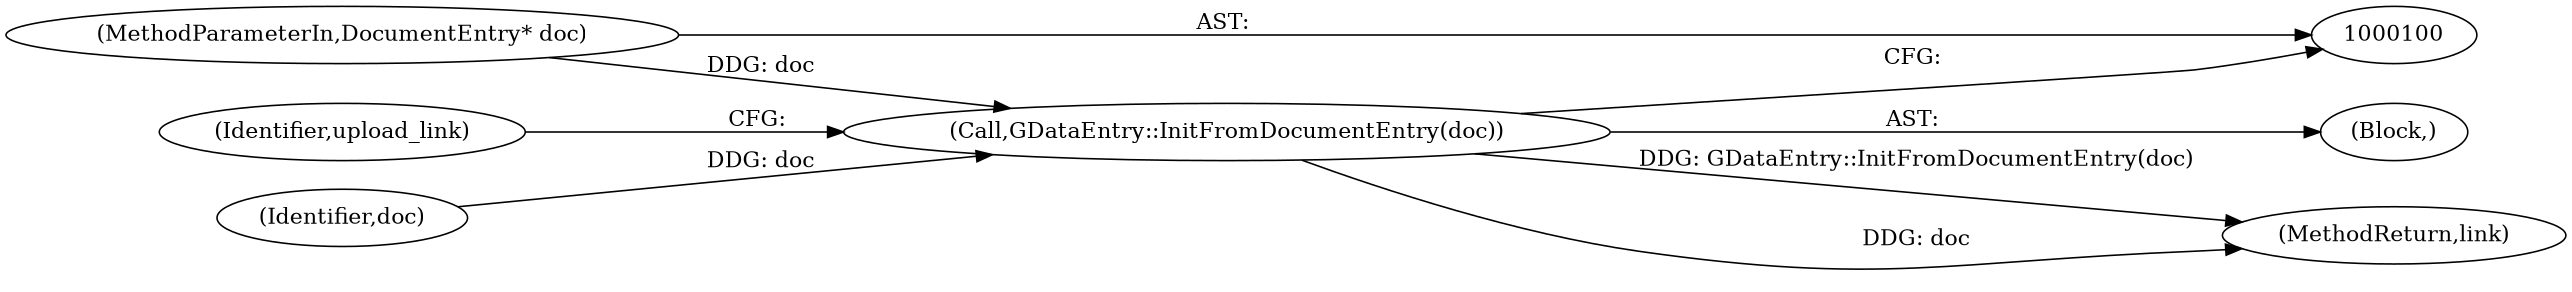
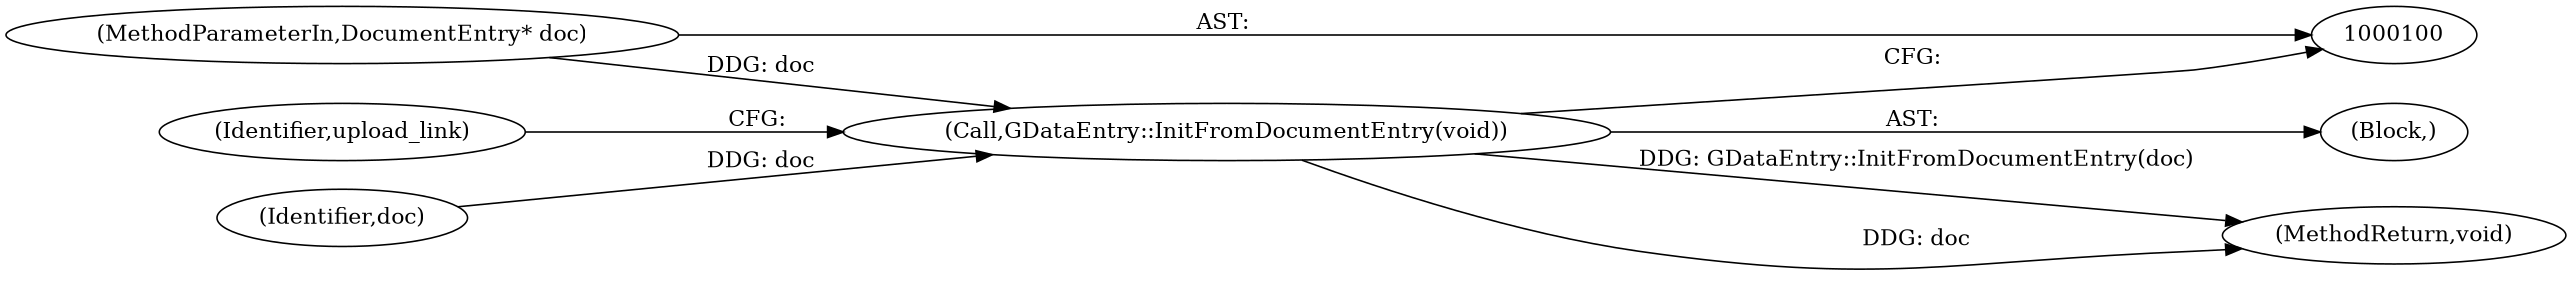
(1227, 132) -> (1227, 132)
(2394, 235) -> (2394, 235)
